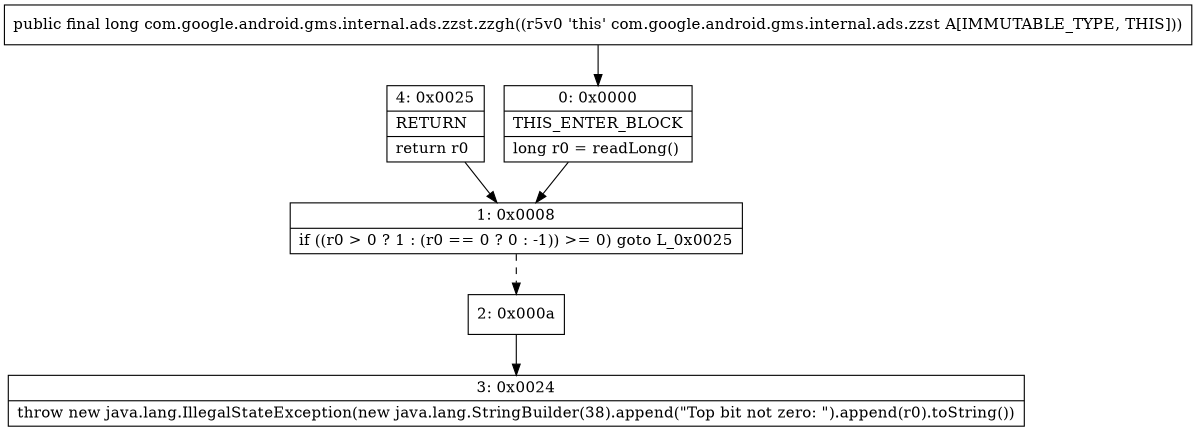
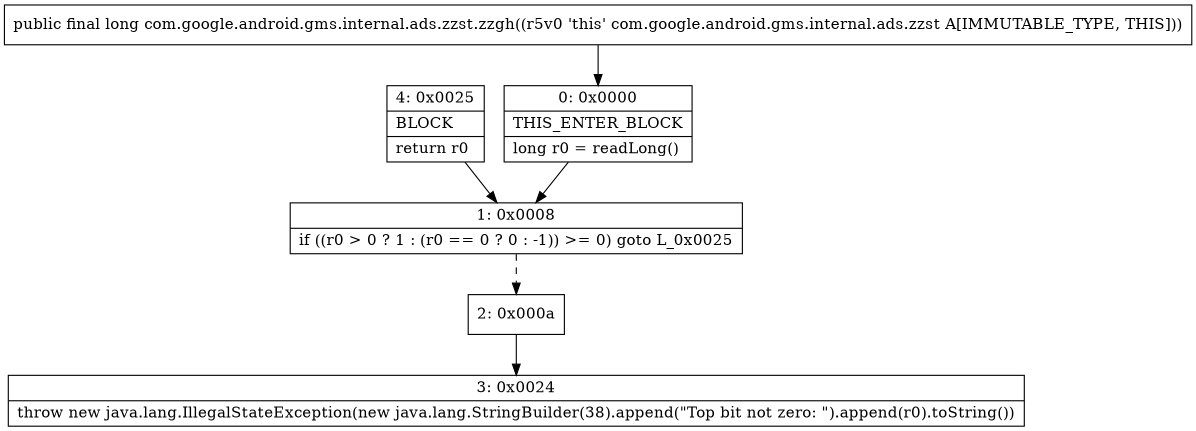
(432, 123) -> (425, 123)
